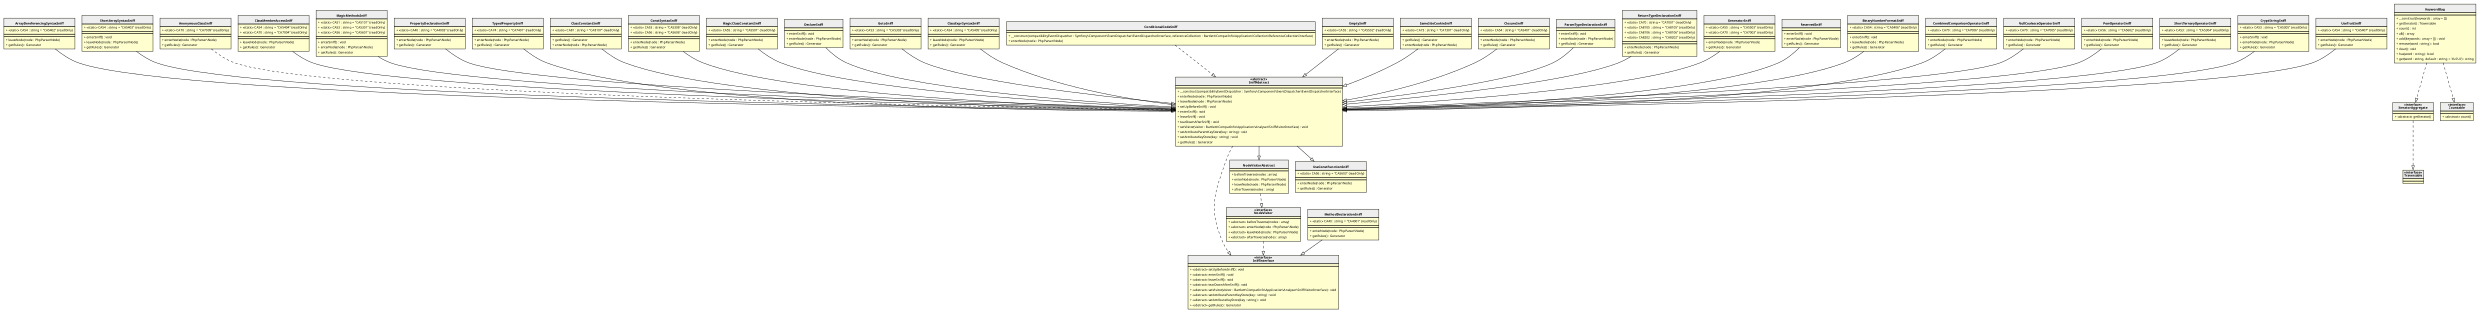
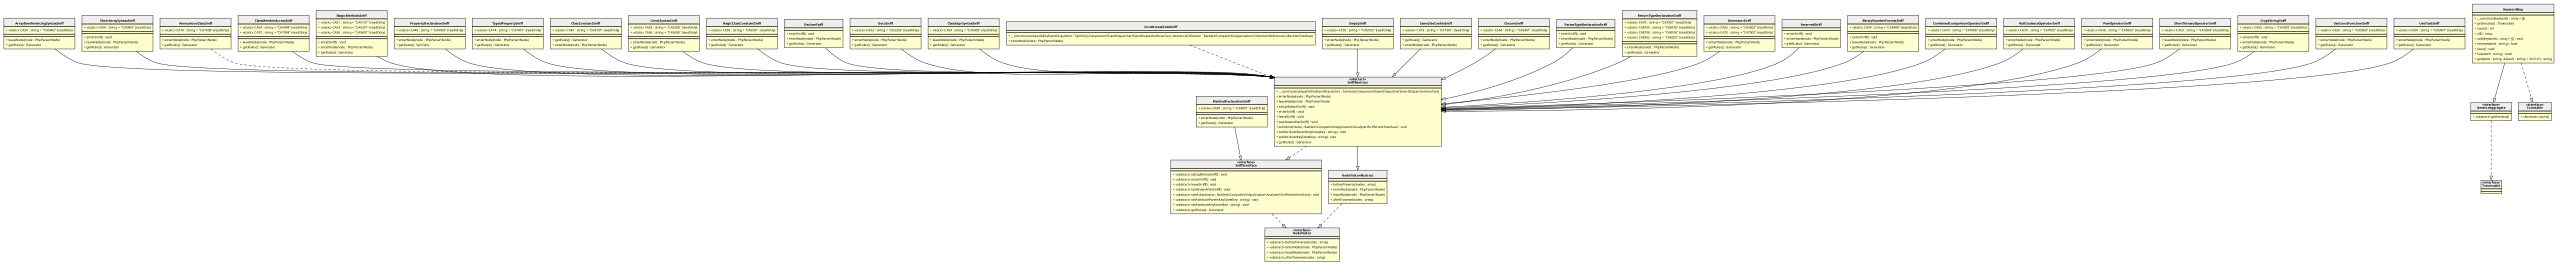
(414, 45) -> (413, 45)
(2422, 81) -> (2500, 81)
(1304, 152) -> (1893, 97)
(1263, 246) -> (1278, 220)
